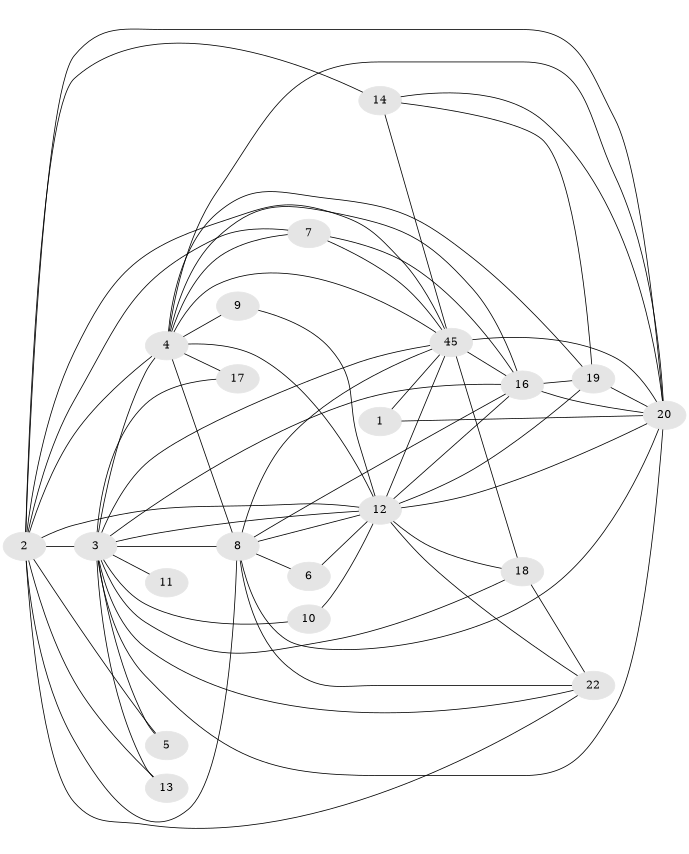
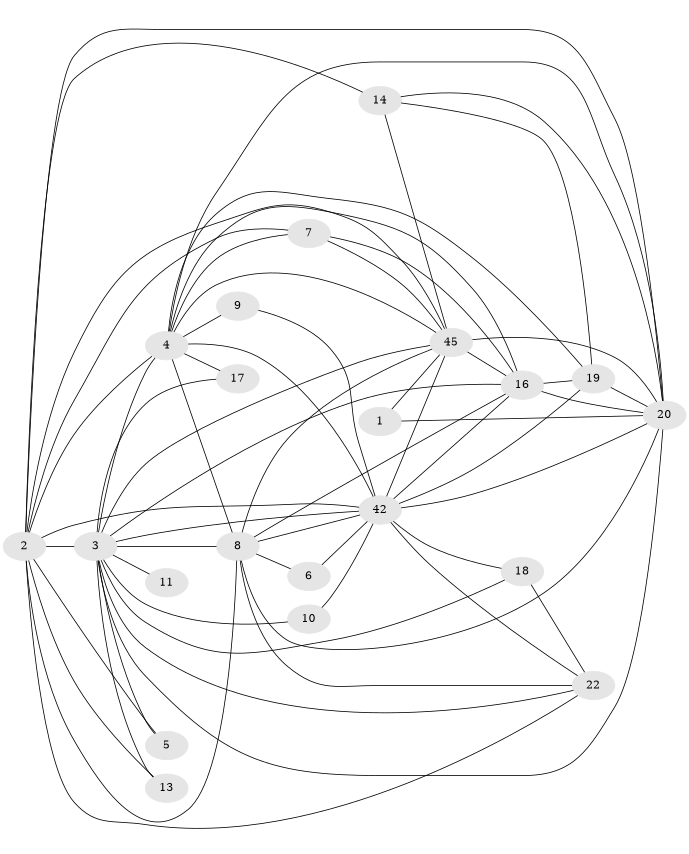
(485, 452) -> none
(380, 510) -> (380, 510)
